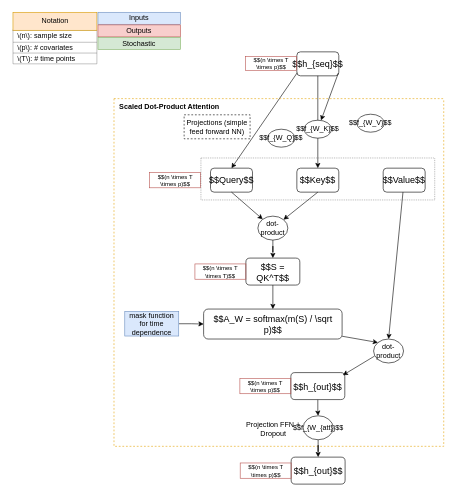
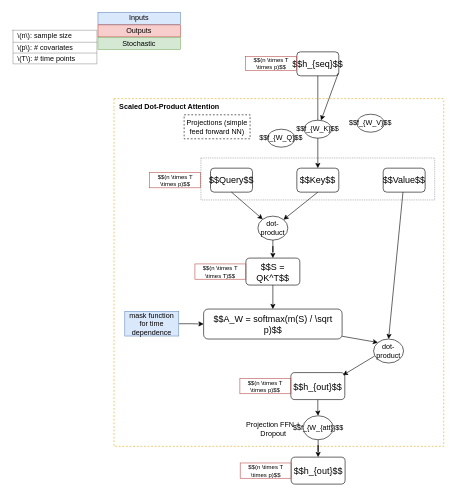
(55, 21) -> none
(265, 120) -> none
